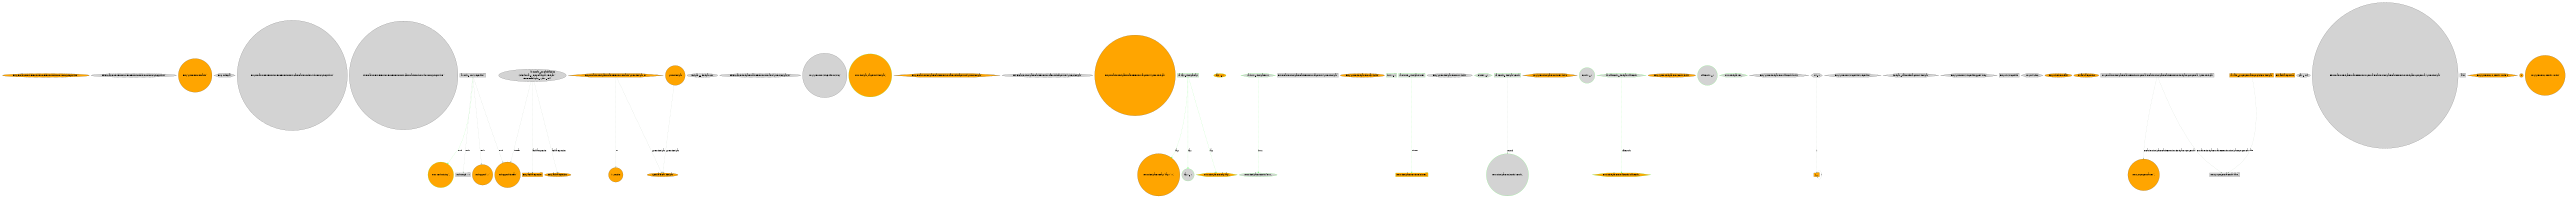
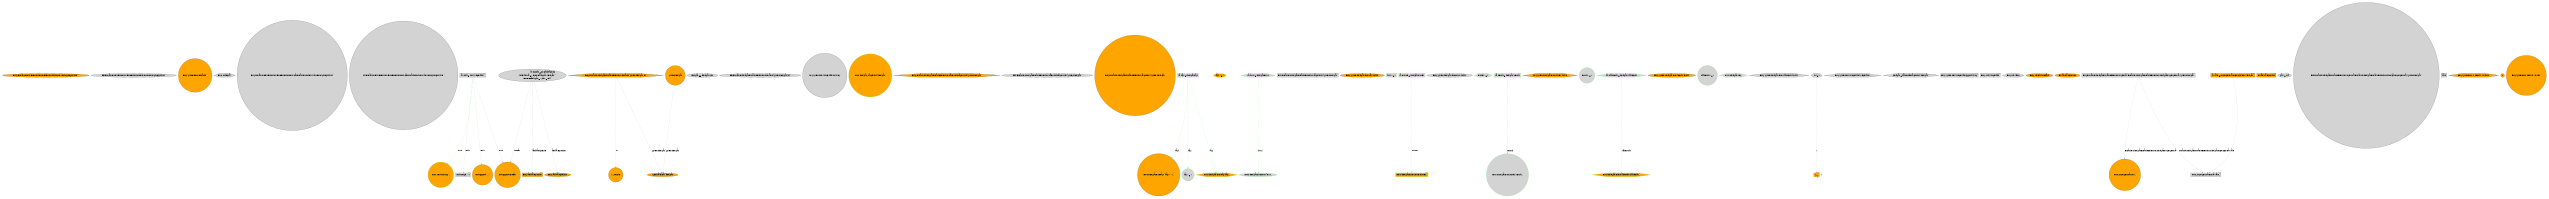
(1969, 75) -> (1959, 75)
